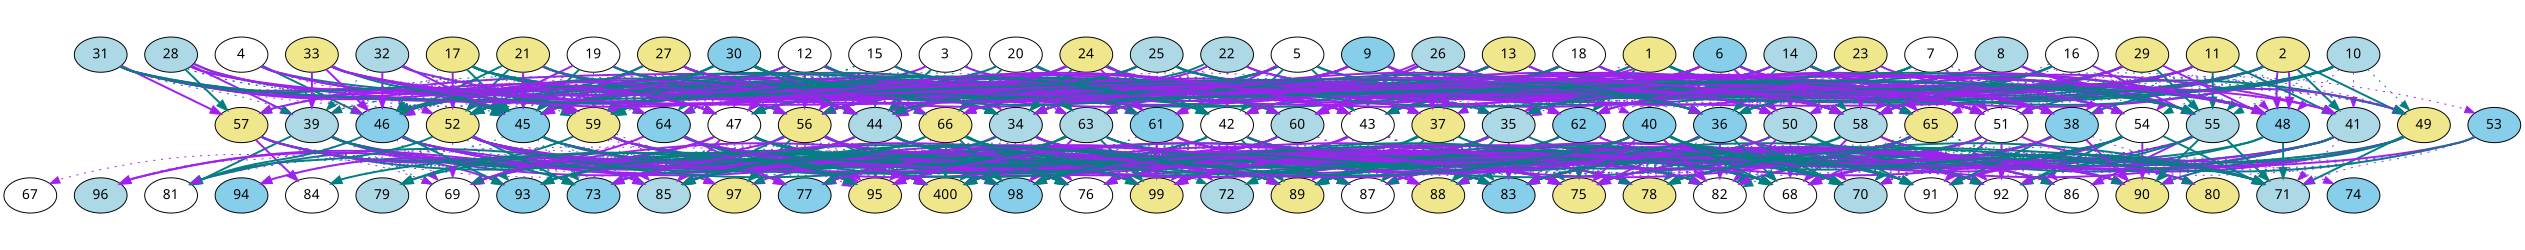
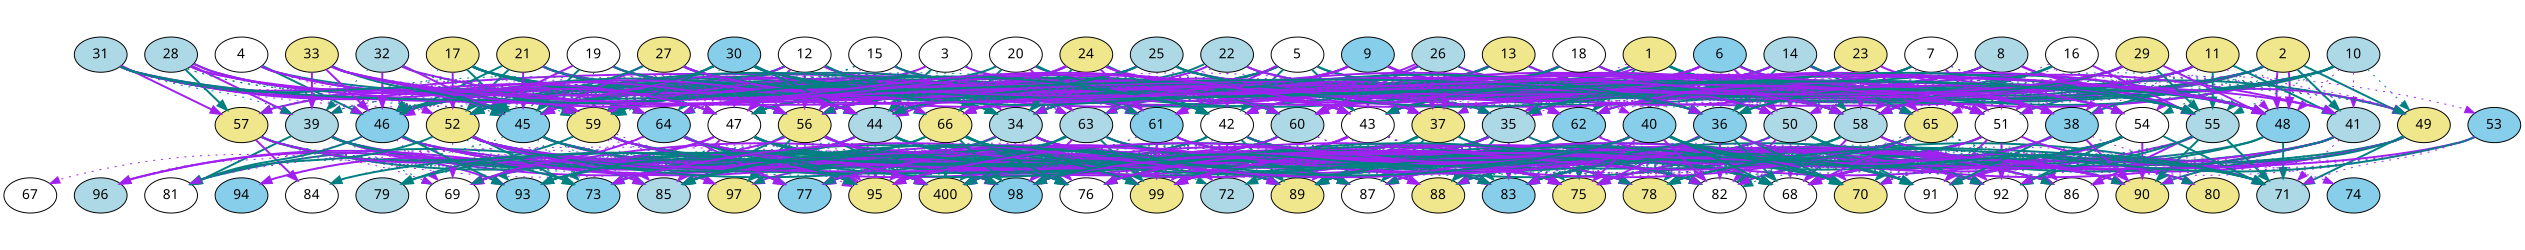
(1047, 86) -> (1047, 86)
(624, 90) -> (624, 90)
(1408, 90) -> (1408, 90)
(1861, 195) -> (1861, 195)
